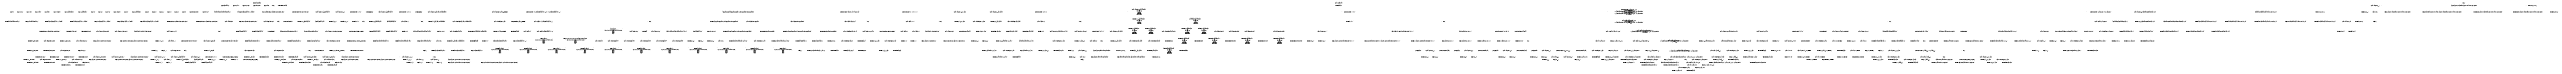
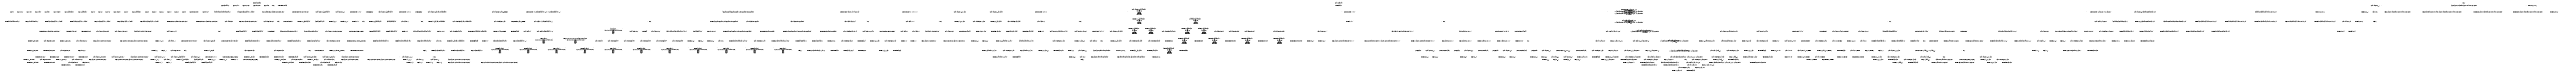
none -> (1567, 60)
